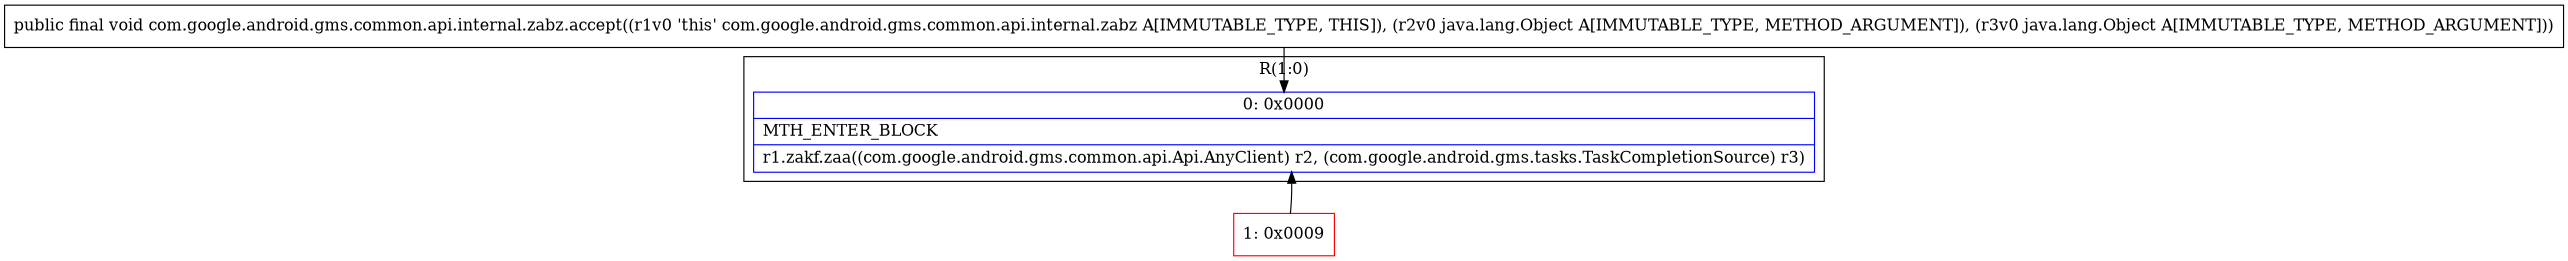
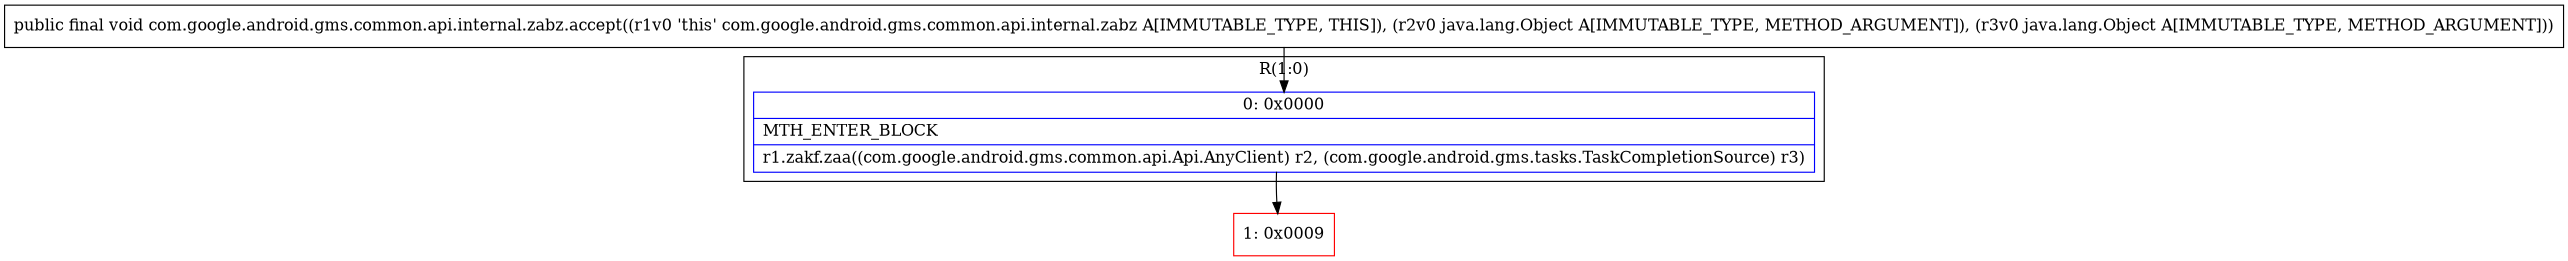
(1291, 199) -> (1276, 189)
